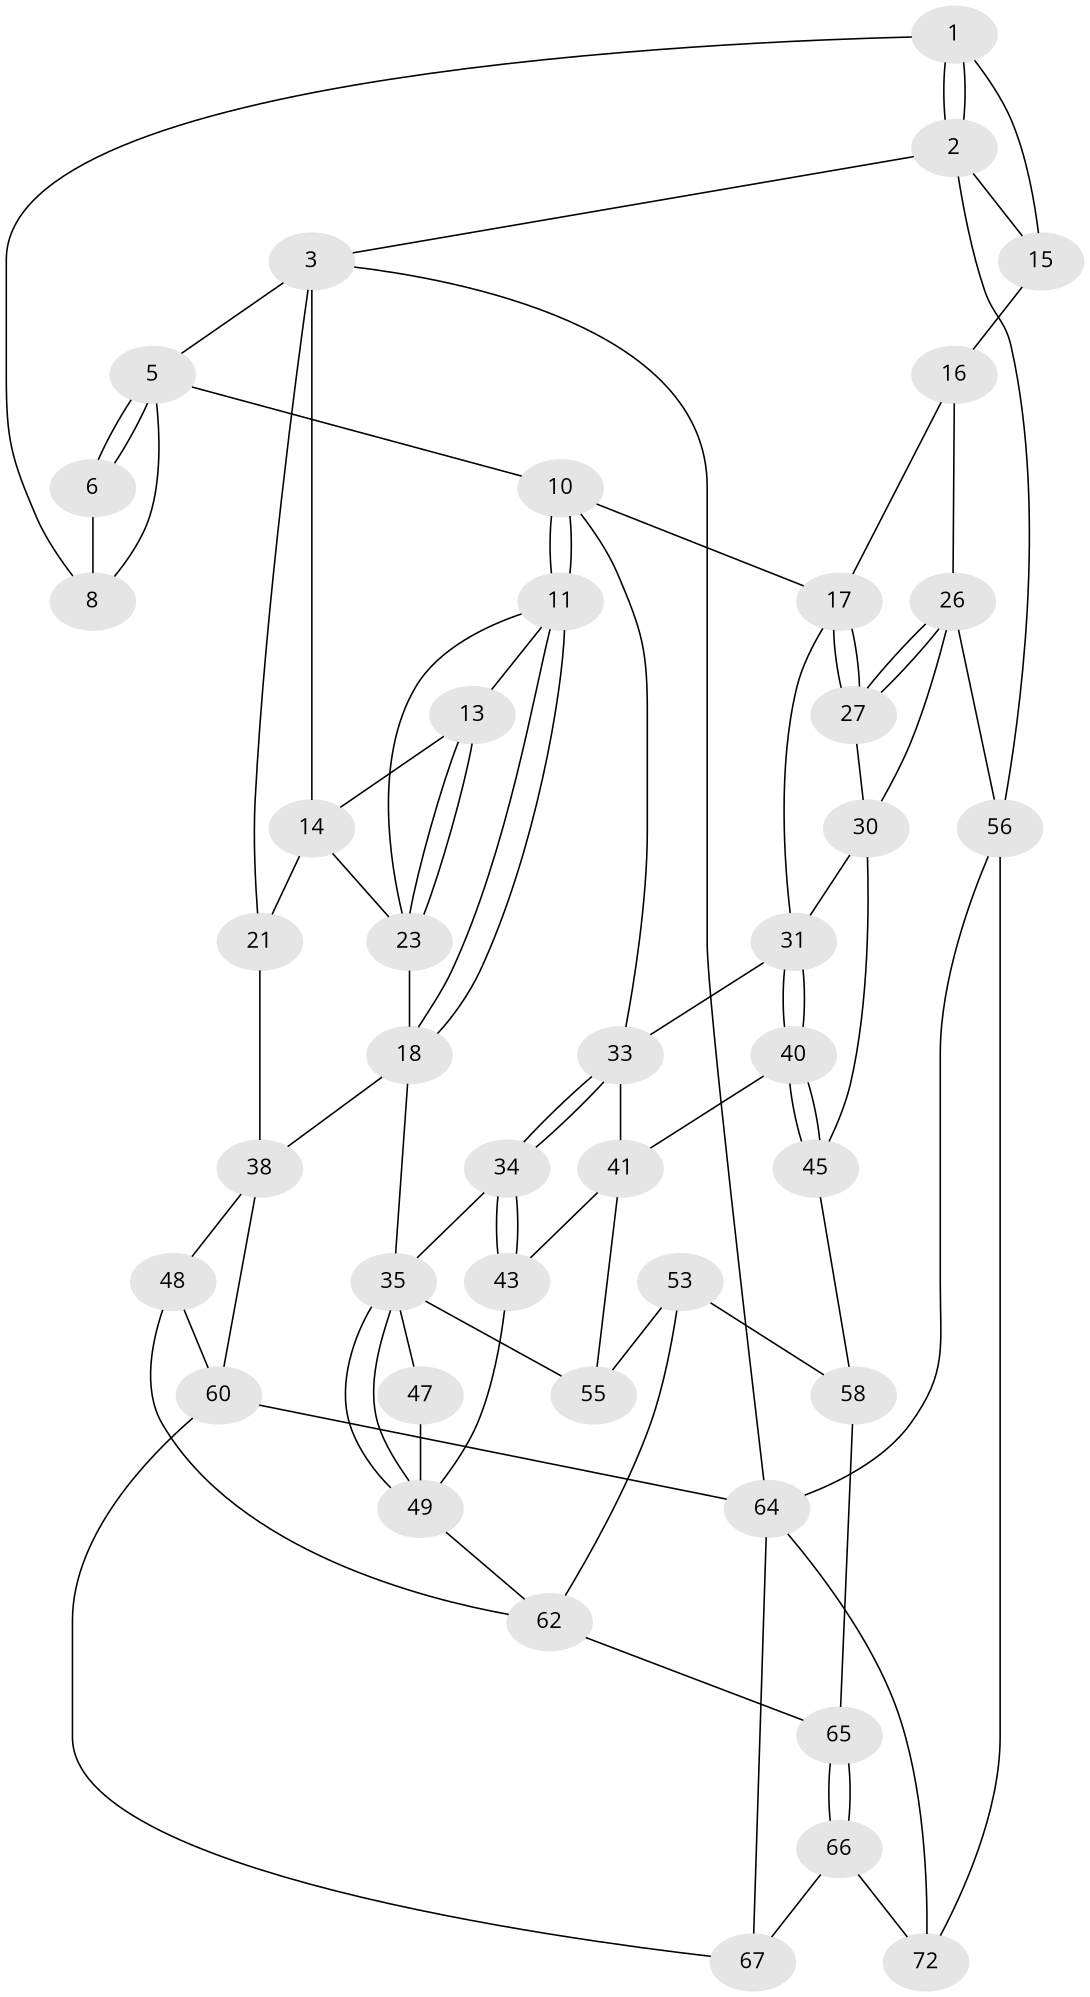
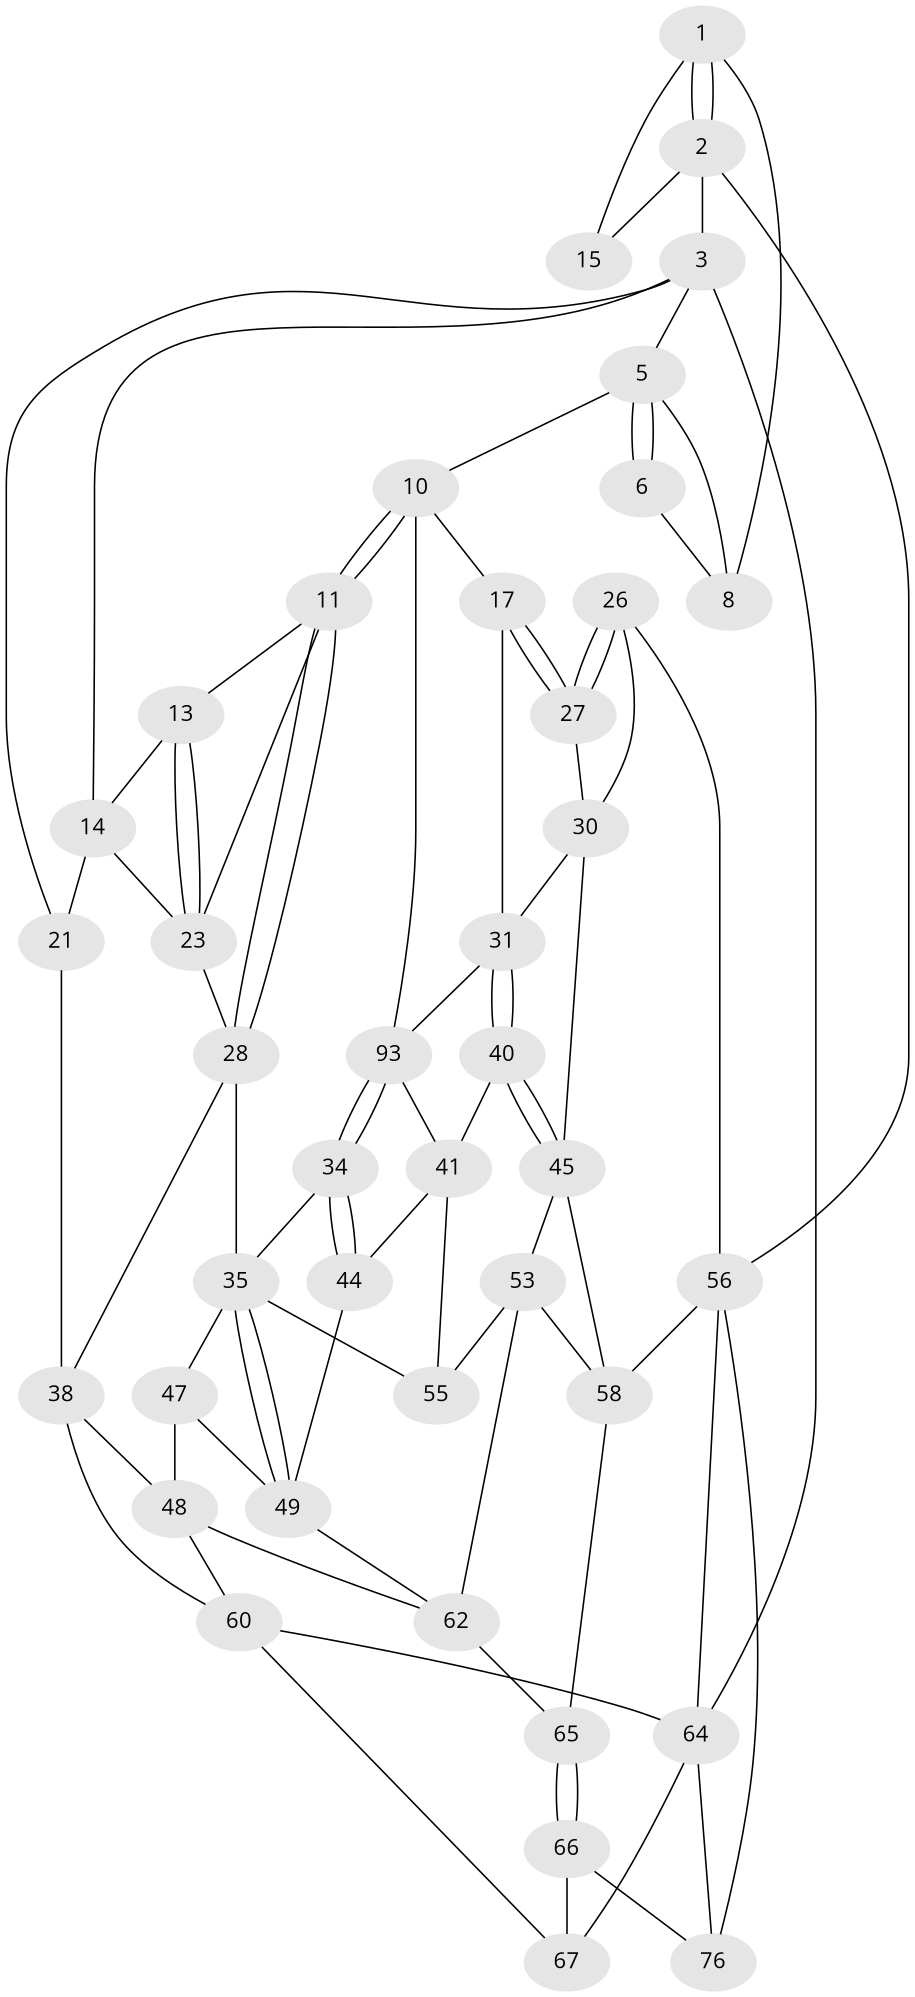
(954, 375) -> none
(410, 1055) -> (236, 1055)
(621, 1055) -> (389, 1055)
none -> (543, 1225)
(507, 1282) -> (350, 1282)
none -> (665, 1339)
none -> (175, 1452)
(926, 1962) -> (713, 1962)
